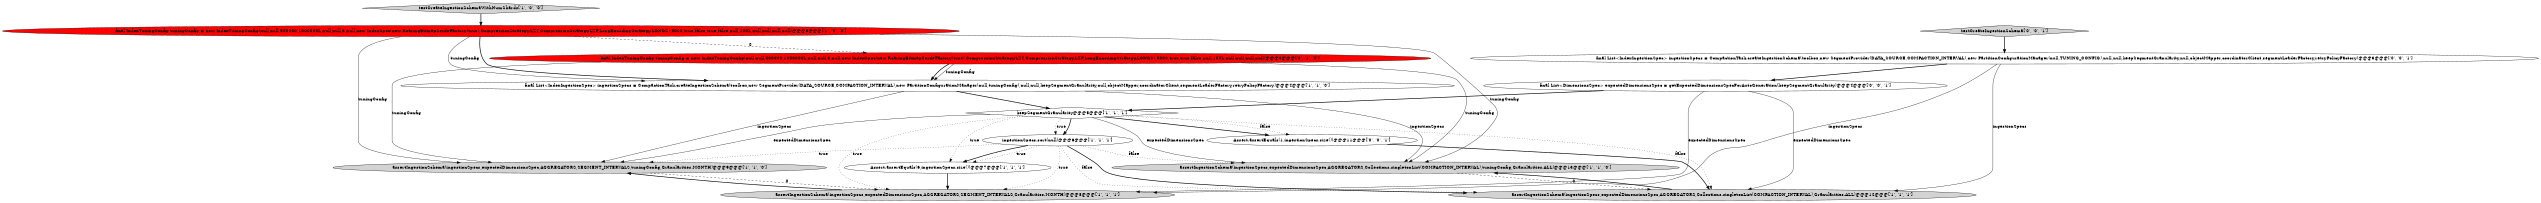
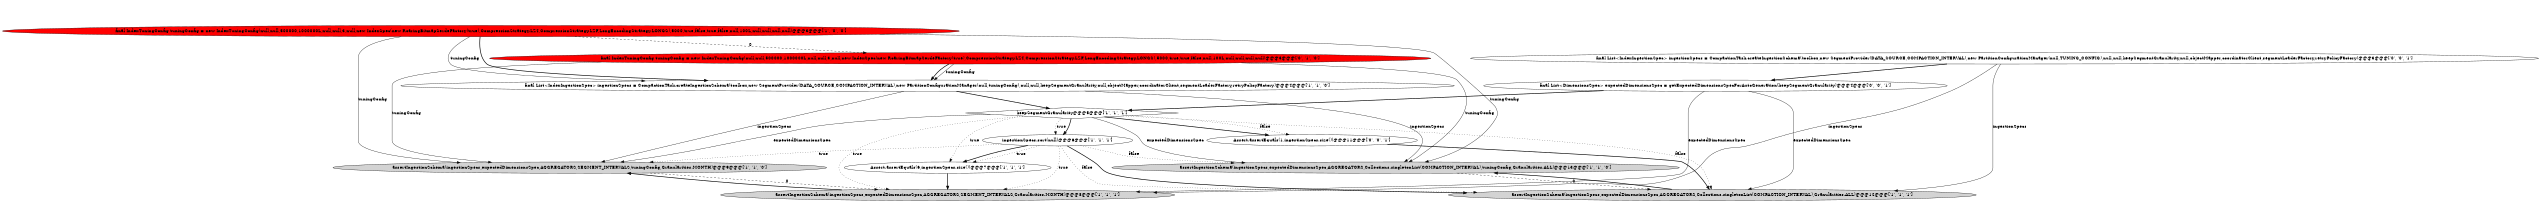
(481, 8) -> none
(2005, 31) -> none
